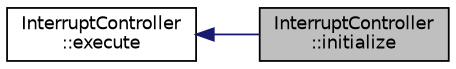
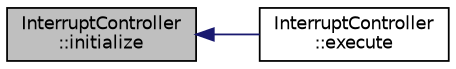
(237, 34) -> (237, 34)
